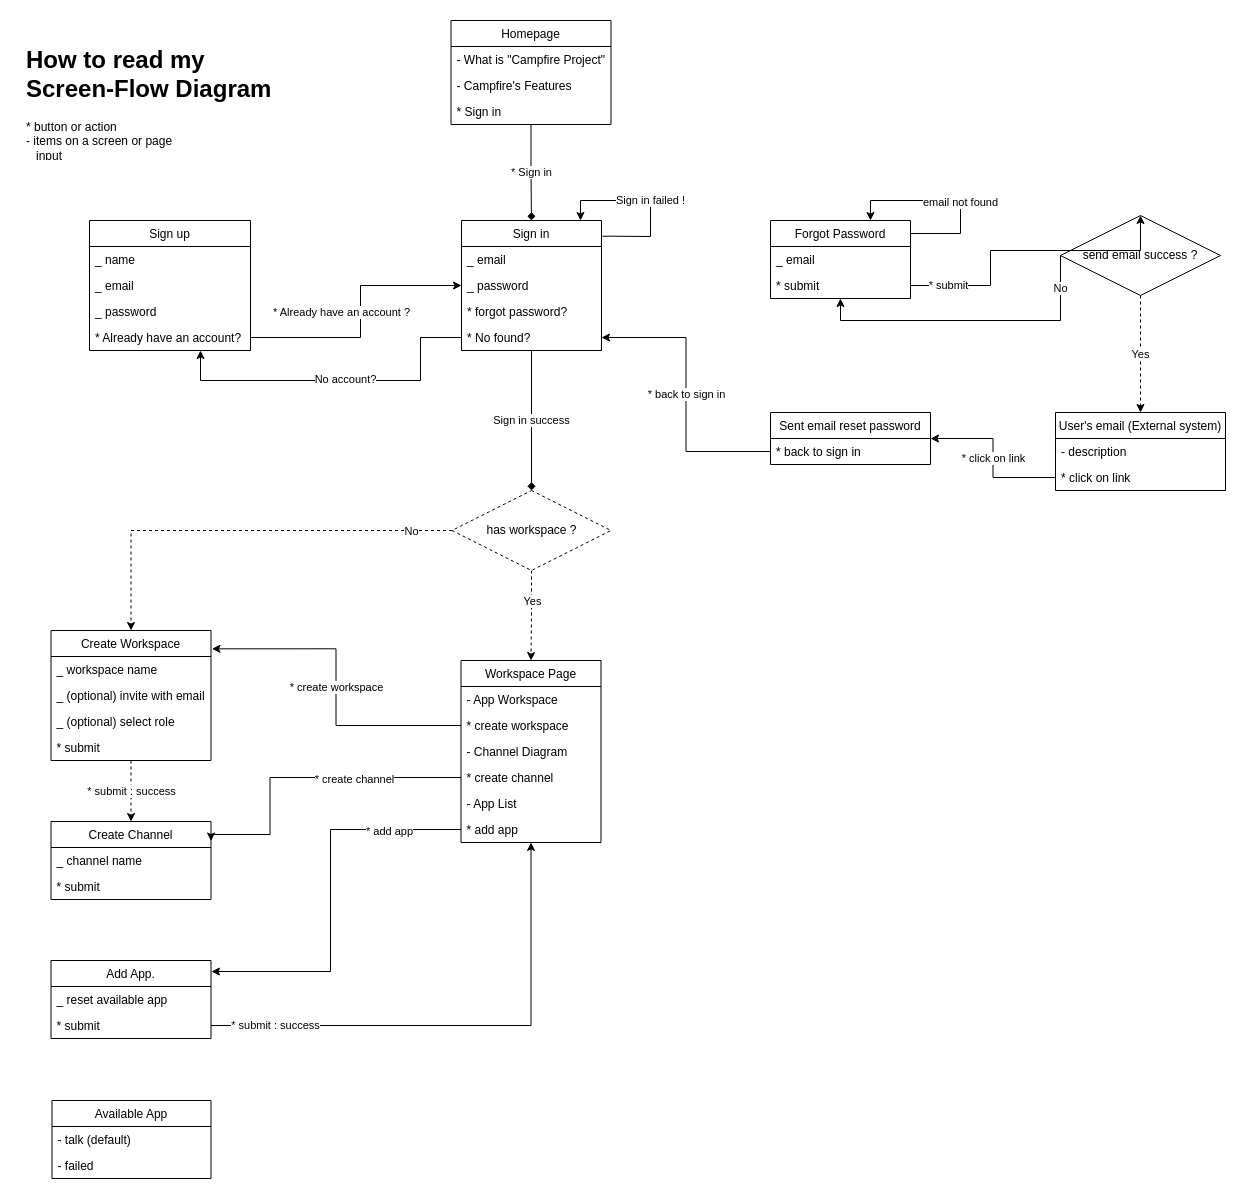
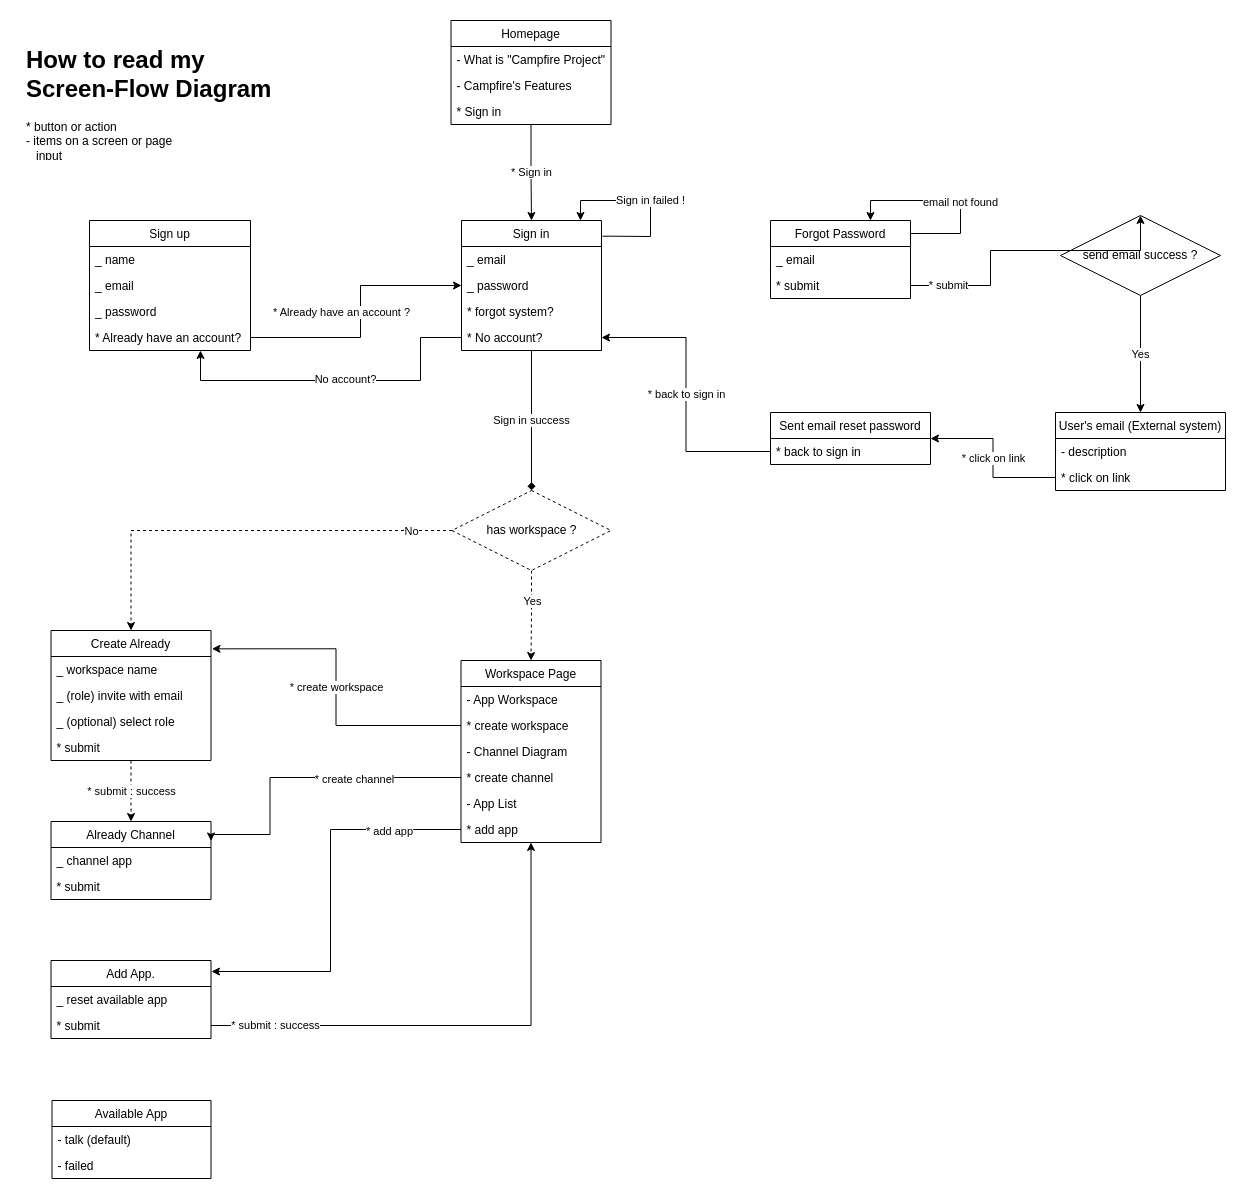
(531, 212) -> (531, 212)
(524, 312) -> (518, 312)
(976, 321) -> none
(1141, 322) -> (1141, 322)
(501, 338) -> (508, 338)
(131, 644) -> (131, 644)
(140, 696) -> (128, 696)
(131, 835) -> (131, 835)
(99, 861) -> (96, 861)
